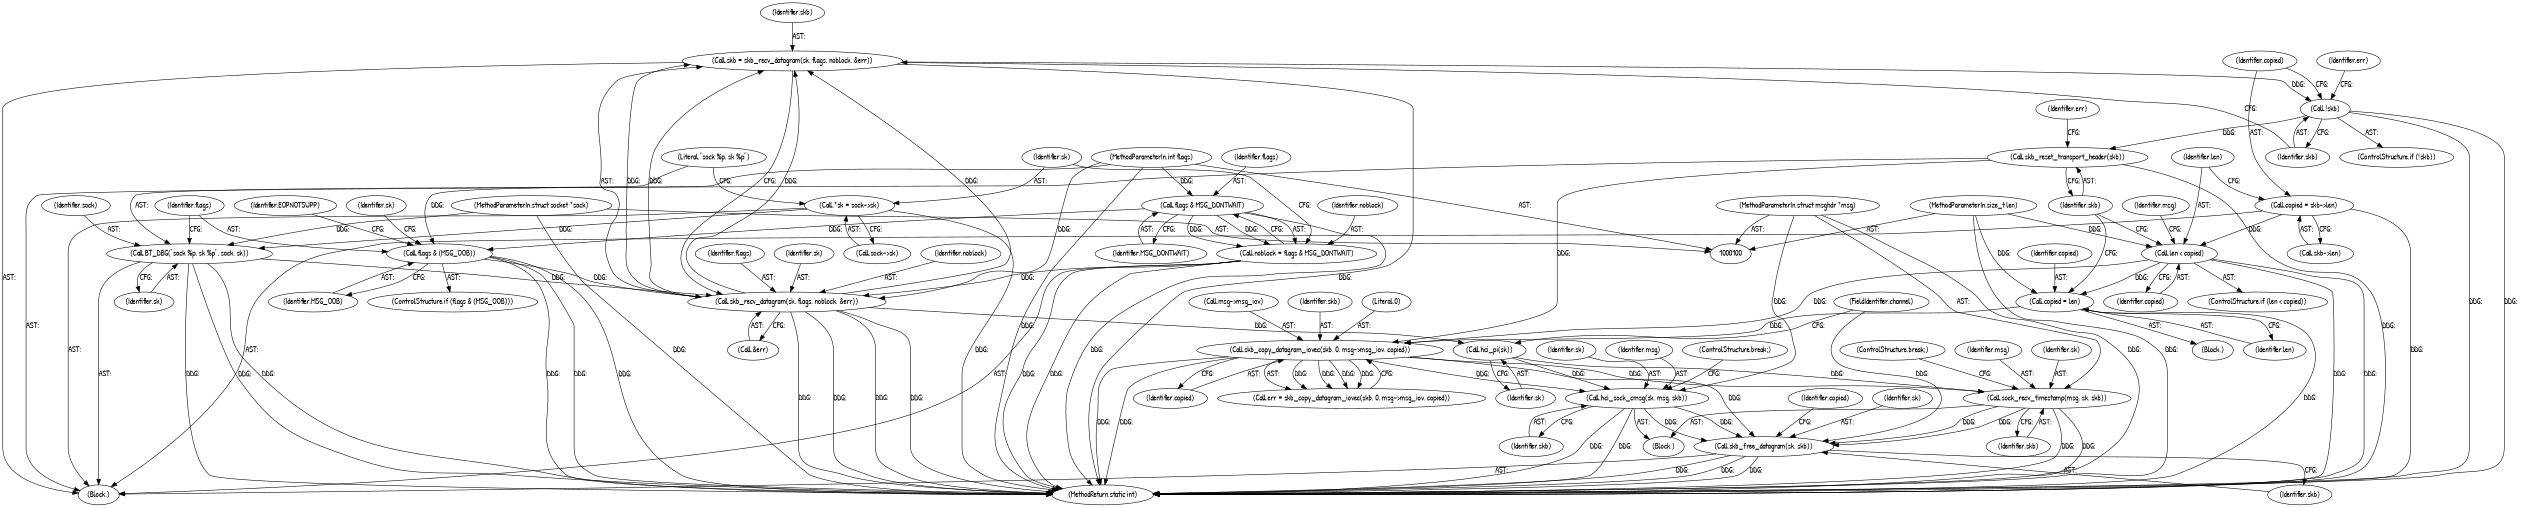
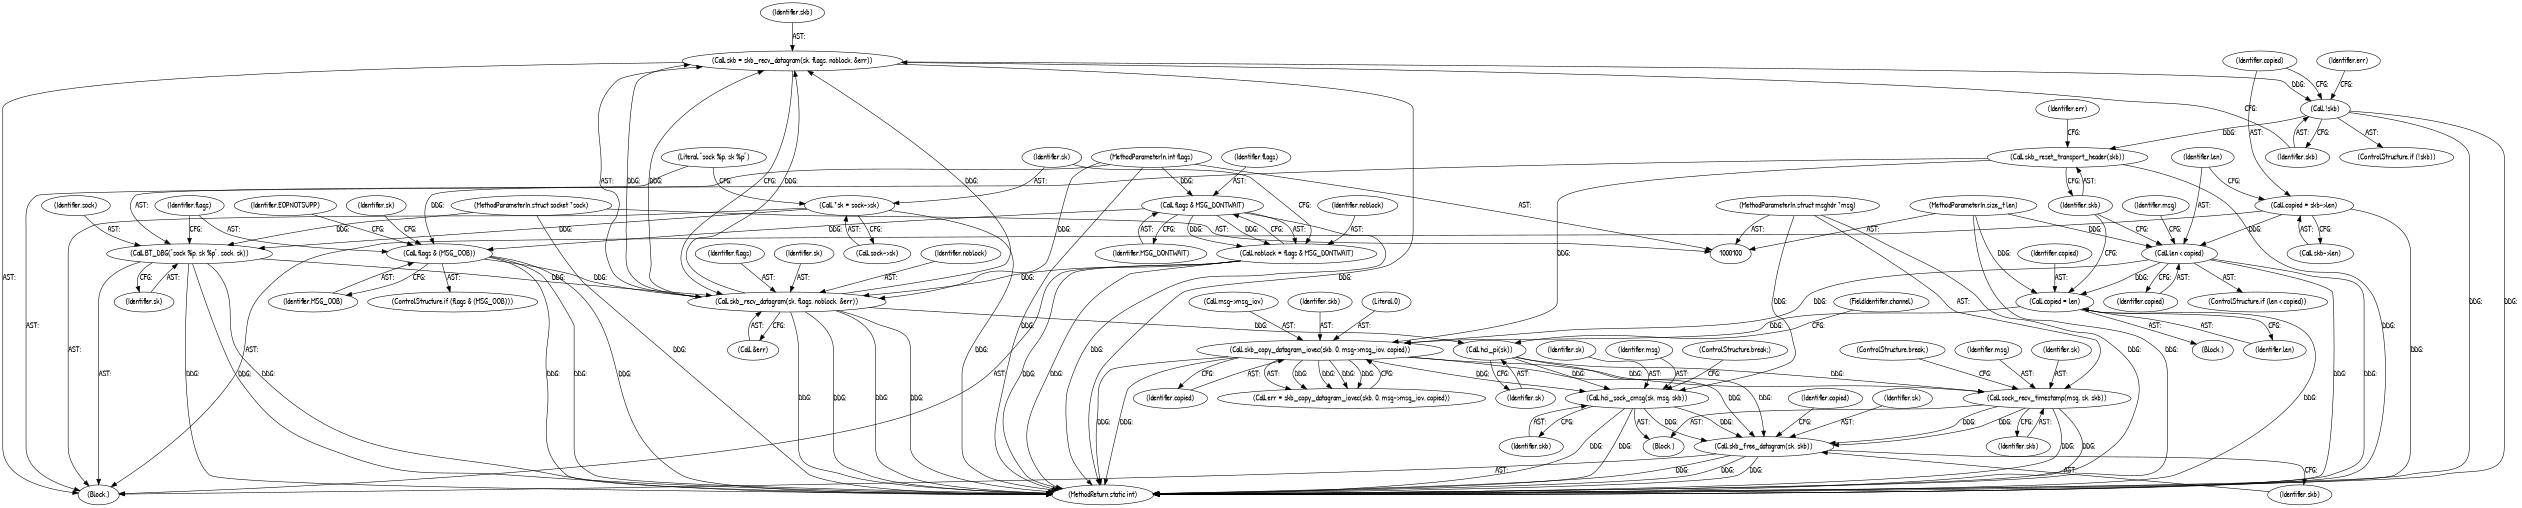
(1922, 380) -> (1703, 379)
